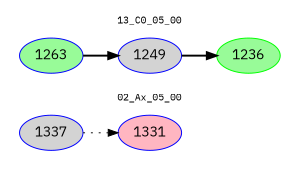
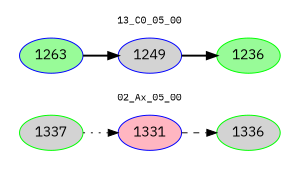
(51, 133) -> (51, 133)
none -> (248, 133)
